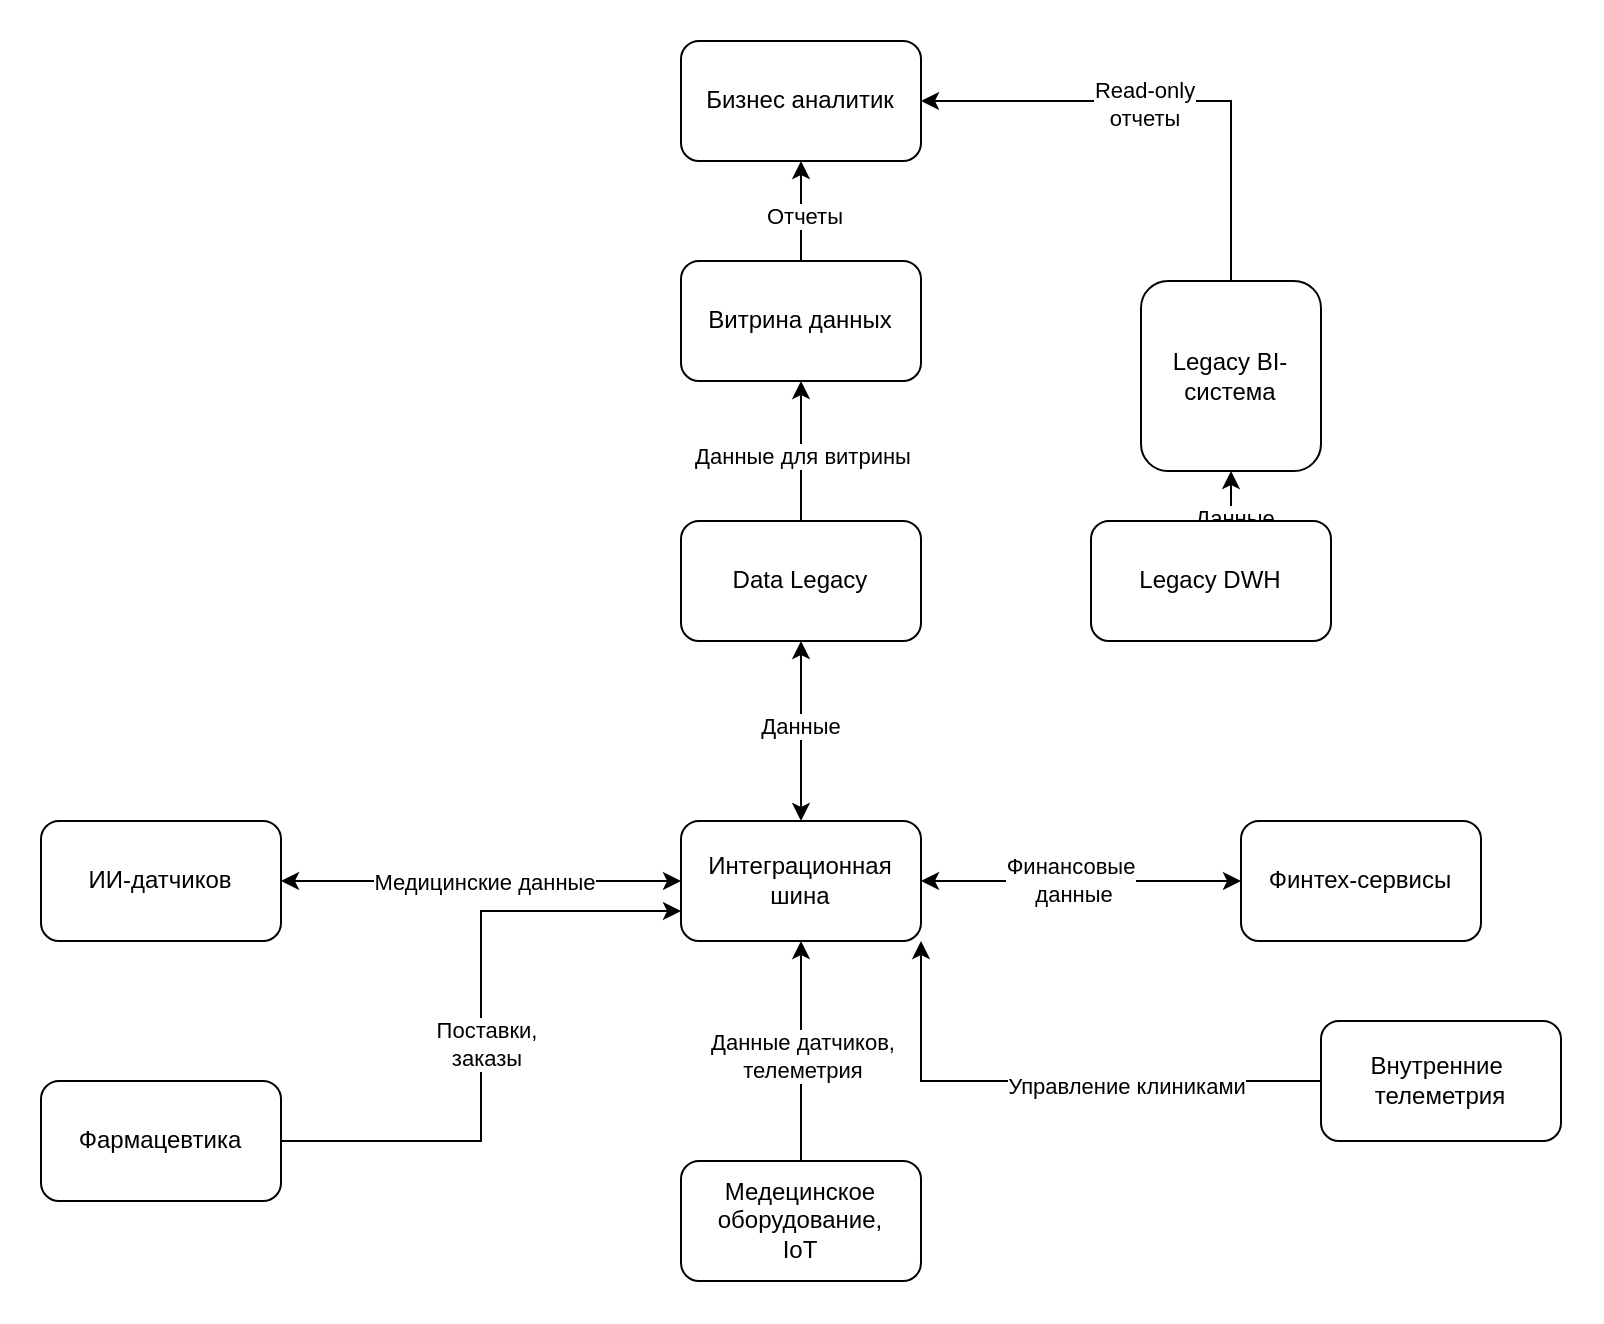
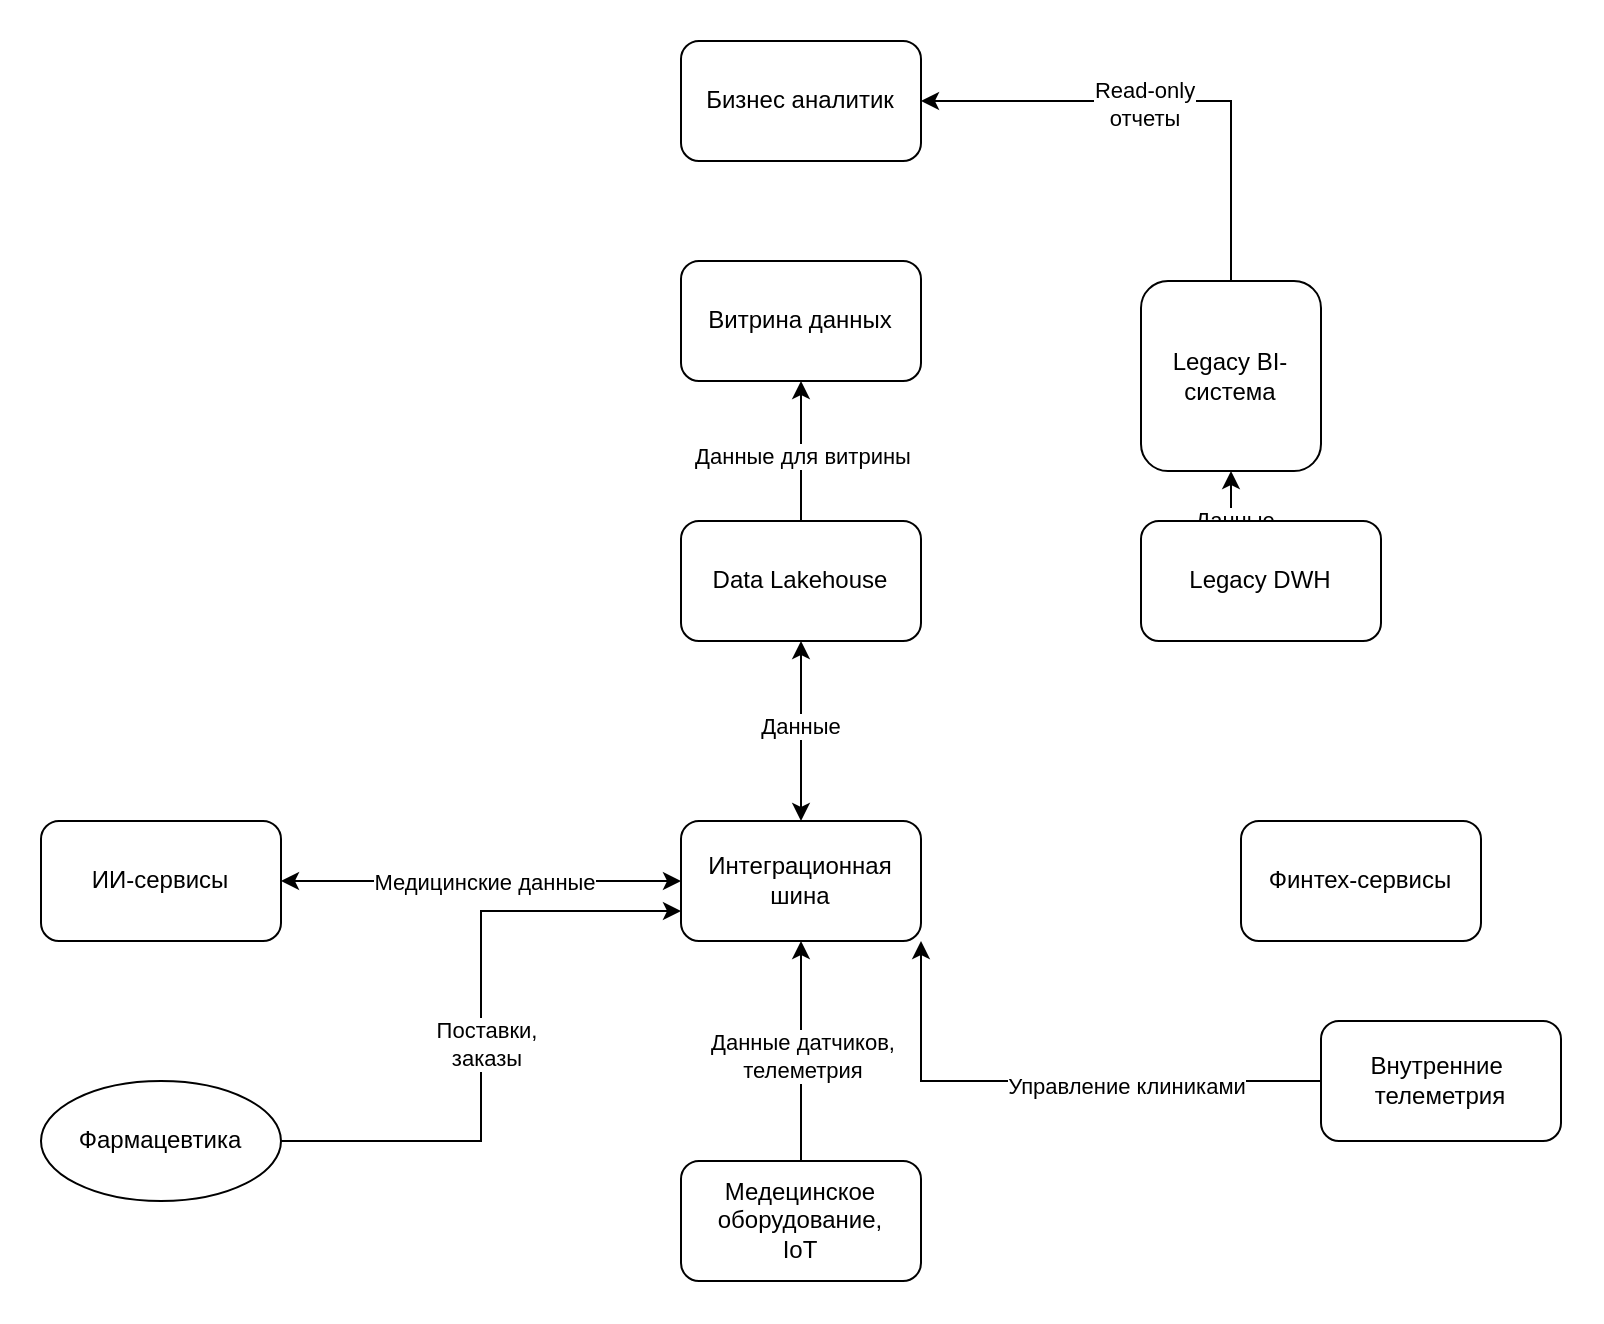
(801, 217) -> none
(801, 581) -> (801, 581)
(1211, 581) -> (1261, 581)
(161, 881) -> (161, 881)
(1181, 881) -> none
(161, 1141) -> (161, 1141)
